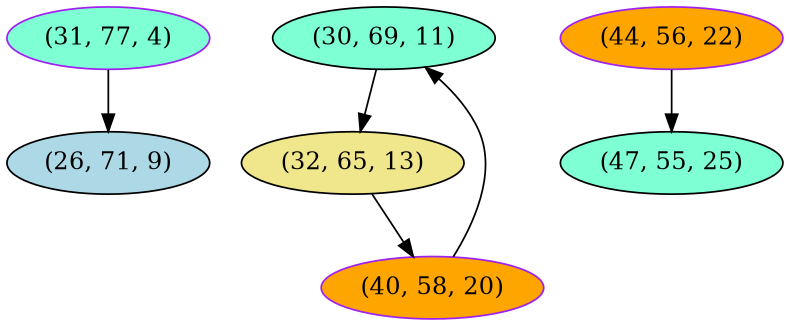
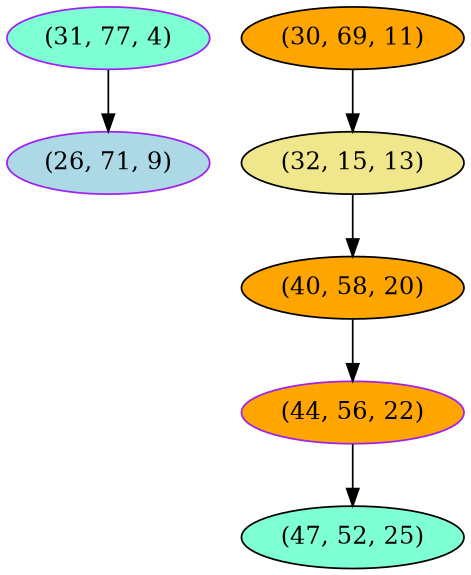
(384, 38) -> (353, 38)
(108, 163) -> (108, 163)
(353, 163) -> (353, 163)
(672, 163) -> (353, 537)
(485, 164) -> (353, 342)
(432, 288) -> (353, 288)
